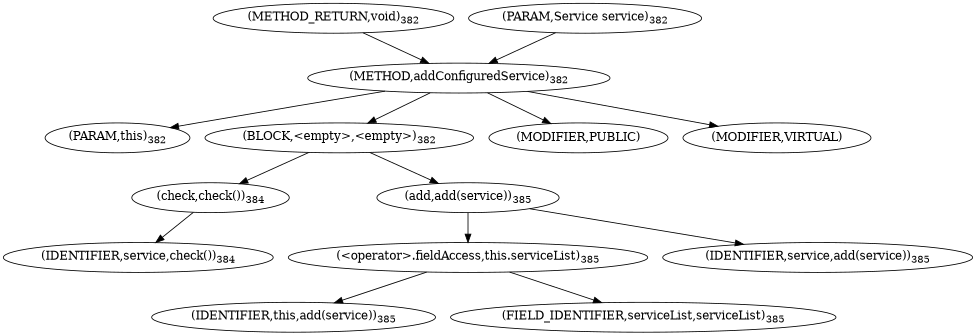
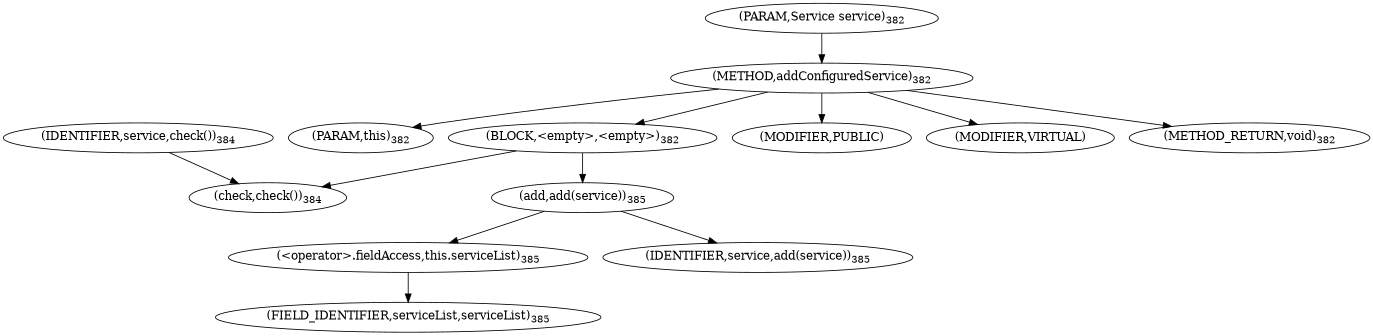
(392, 46) -> (1035, 108)
(178, 225) -> (200, 166)
(294, 317) -> none
